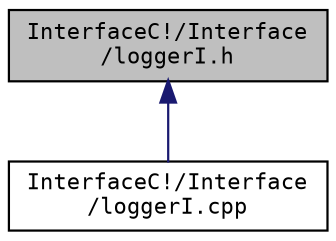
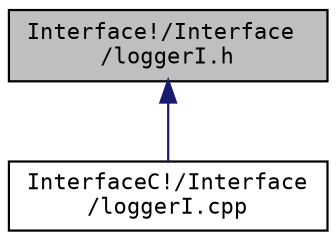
(168, 46) -> (168, 46)
